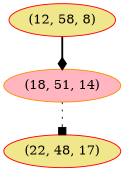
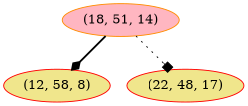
(62, 47) -> (93, 49)
